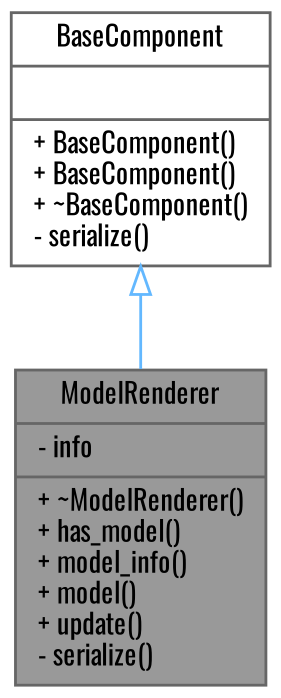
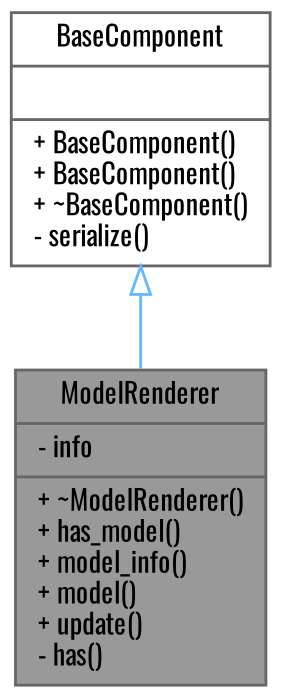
(96, 657) -> (70, 657)
